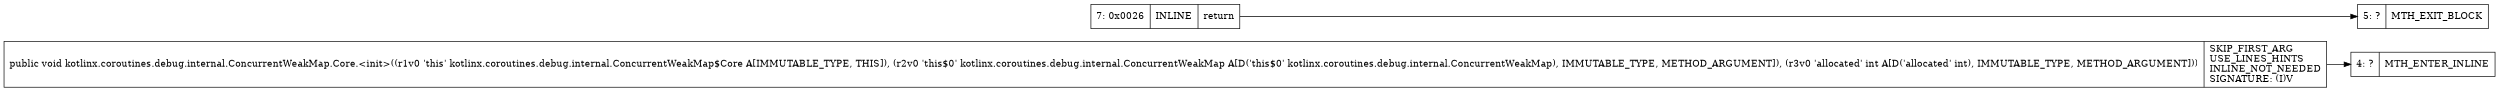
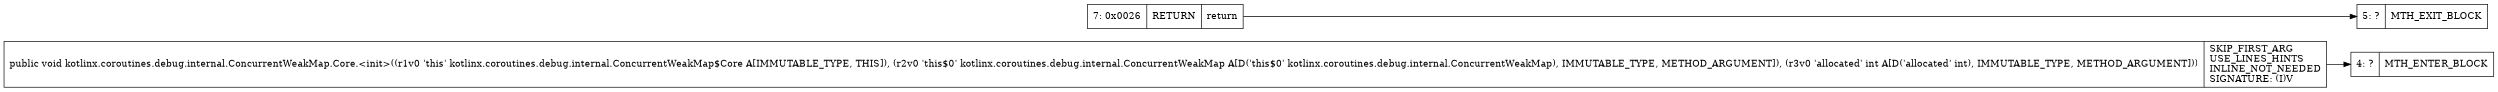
(1174, 16) -> (1174, 16)
(2437, 64) -> (2436, 64)
